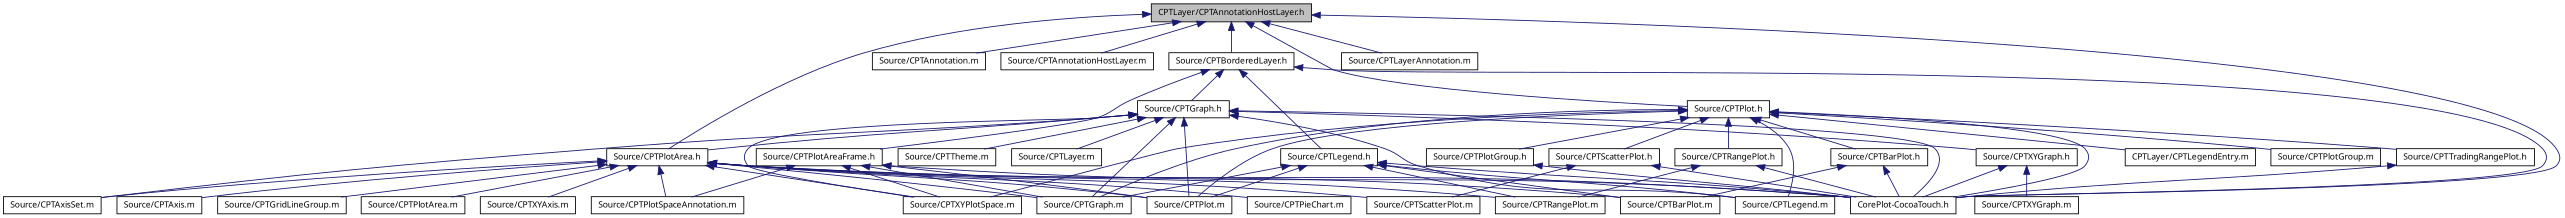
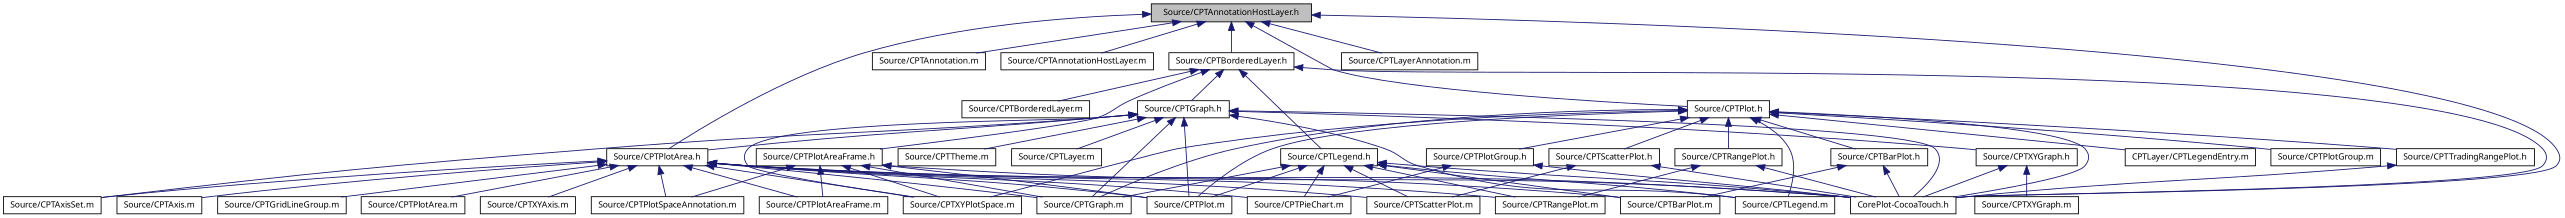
(1231, 13) -> (1231, 13)
none -> (1026, 109)
none -> (1385, 182)
none -> (1380, 183)
none -> (1312, 185)
none -> (824, 205)
